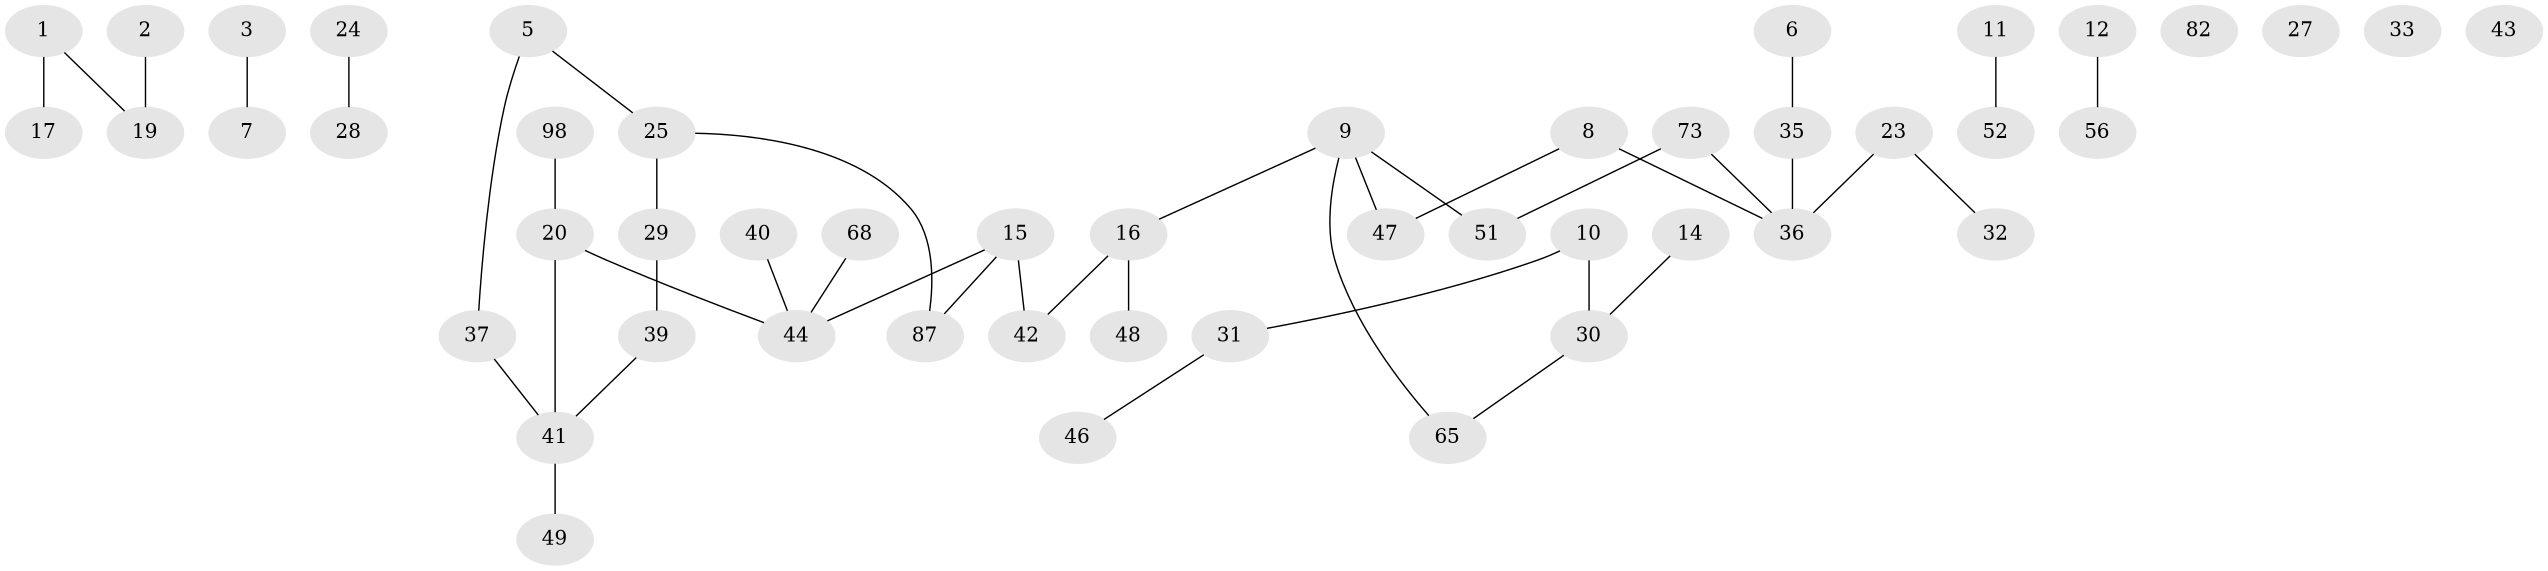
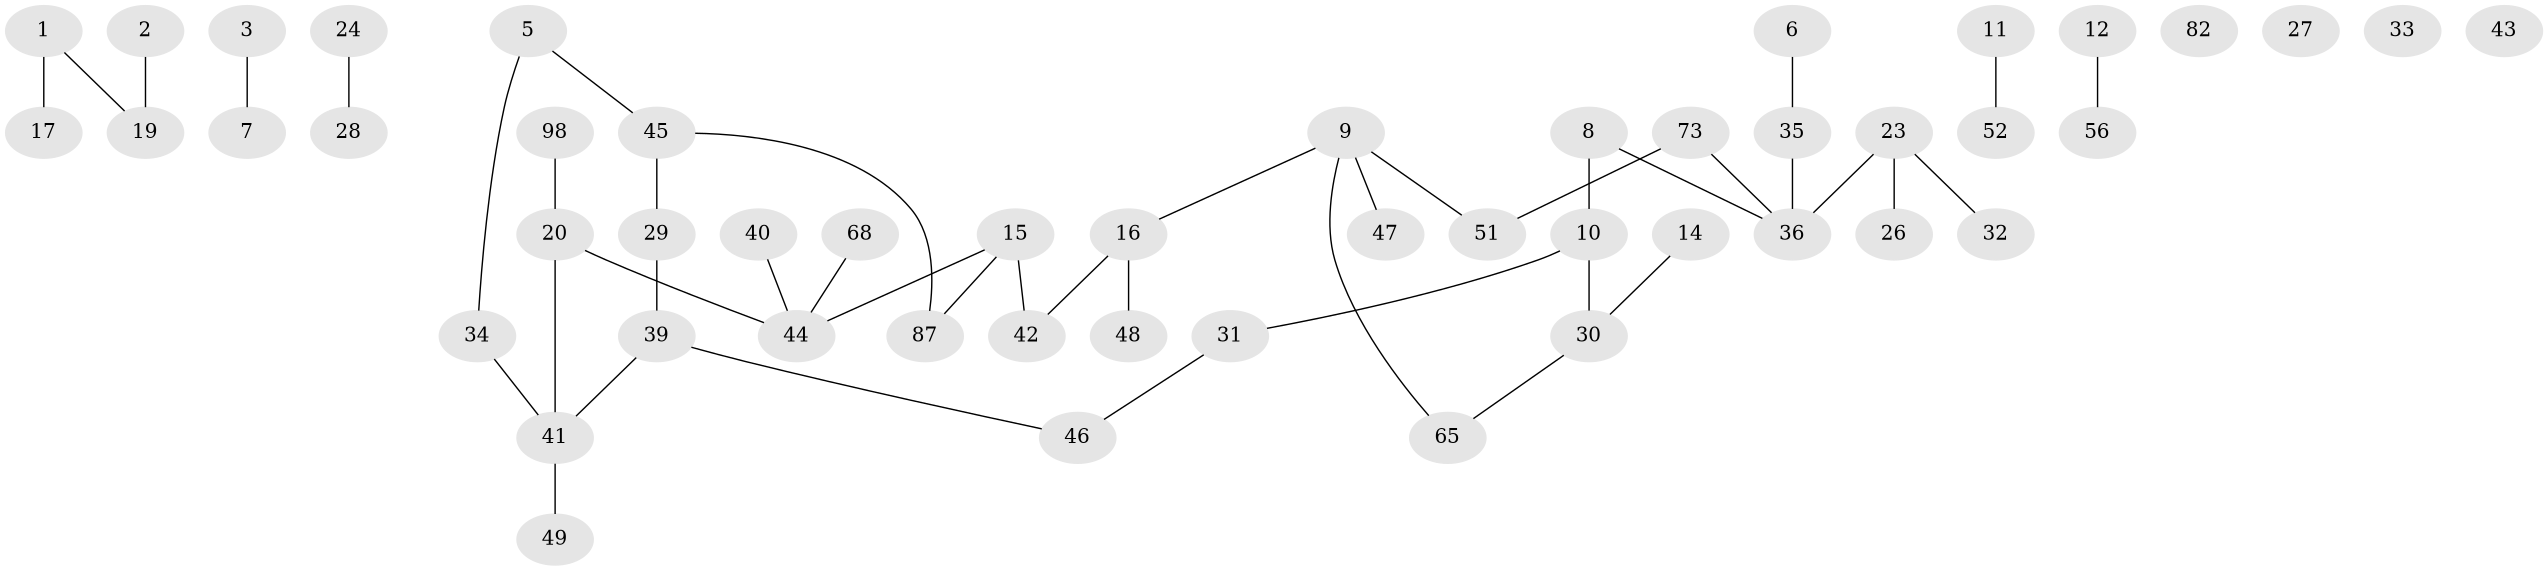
(657, 133) -> (657, 133)
(1487, 184) -> (1589, 174)
none -> (1894, 234)
(477, 336) -> (477, 336)
none -> (866, 390)
